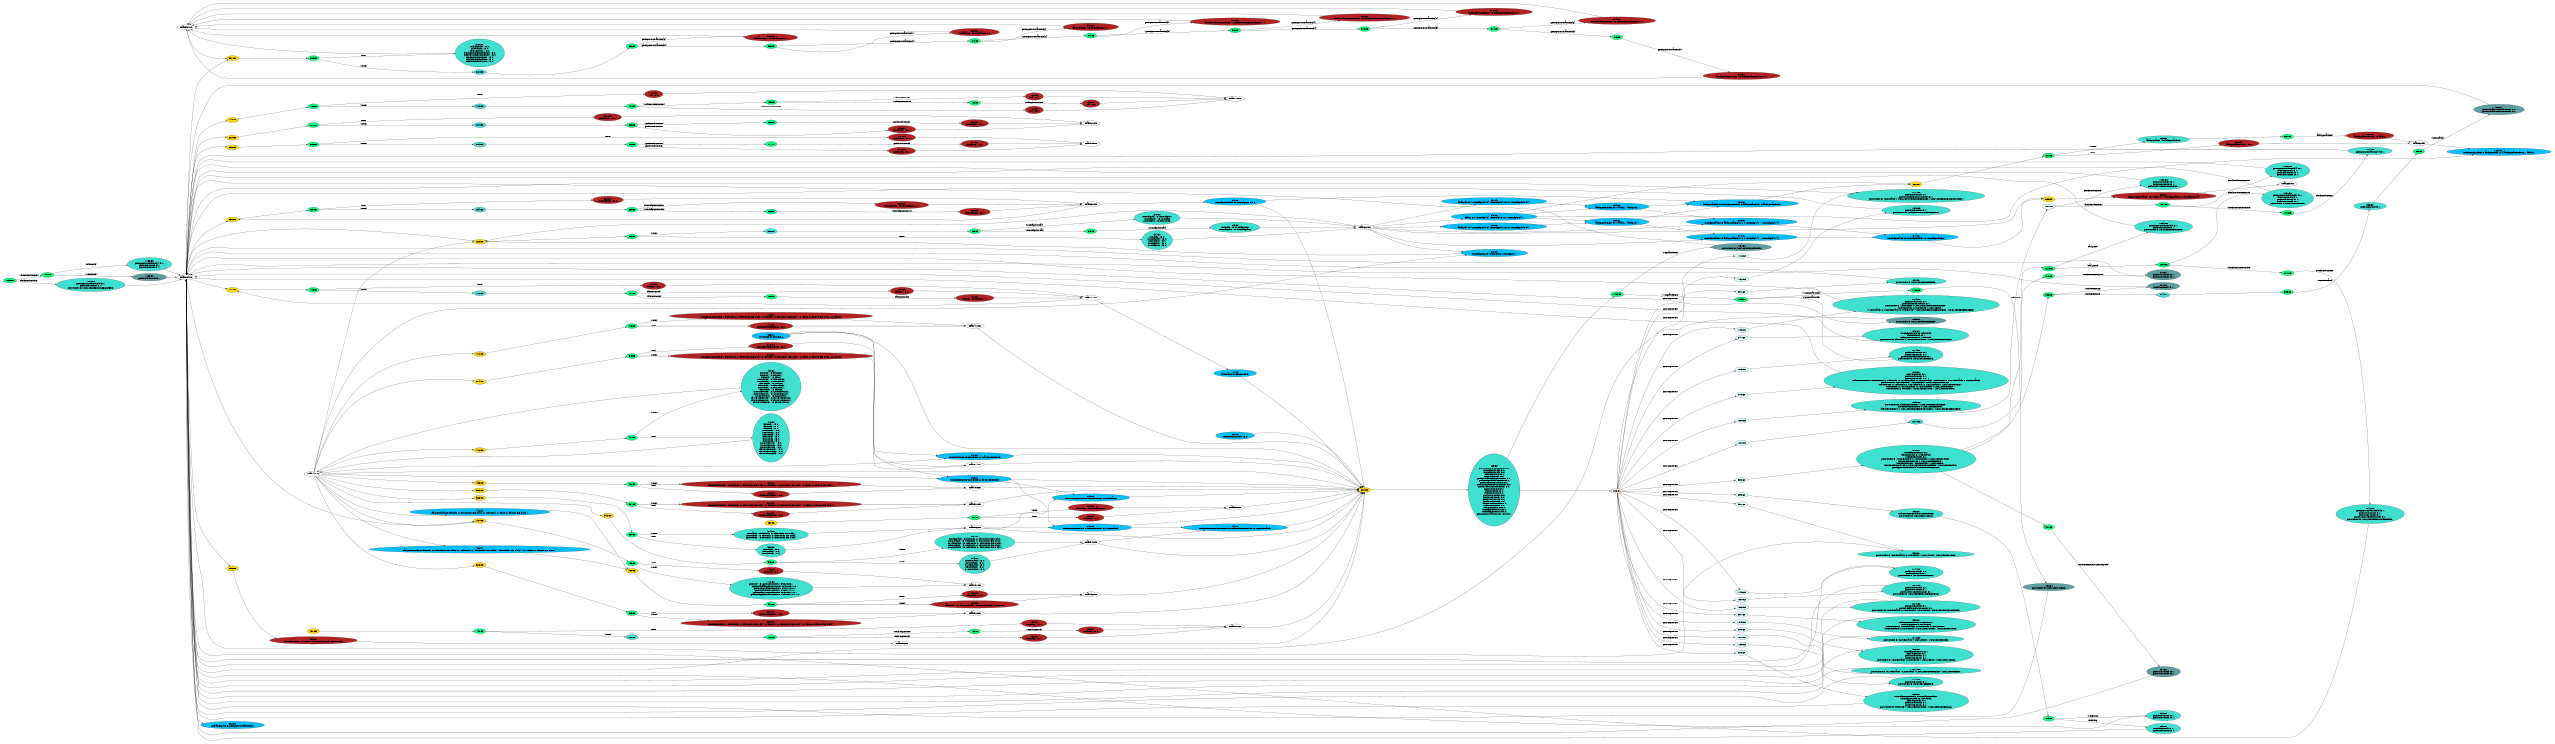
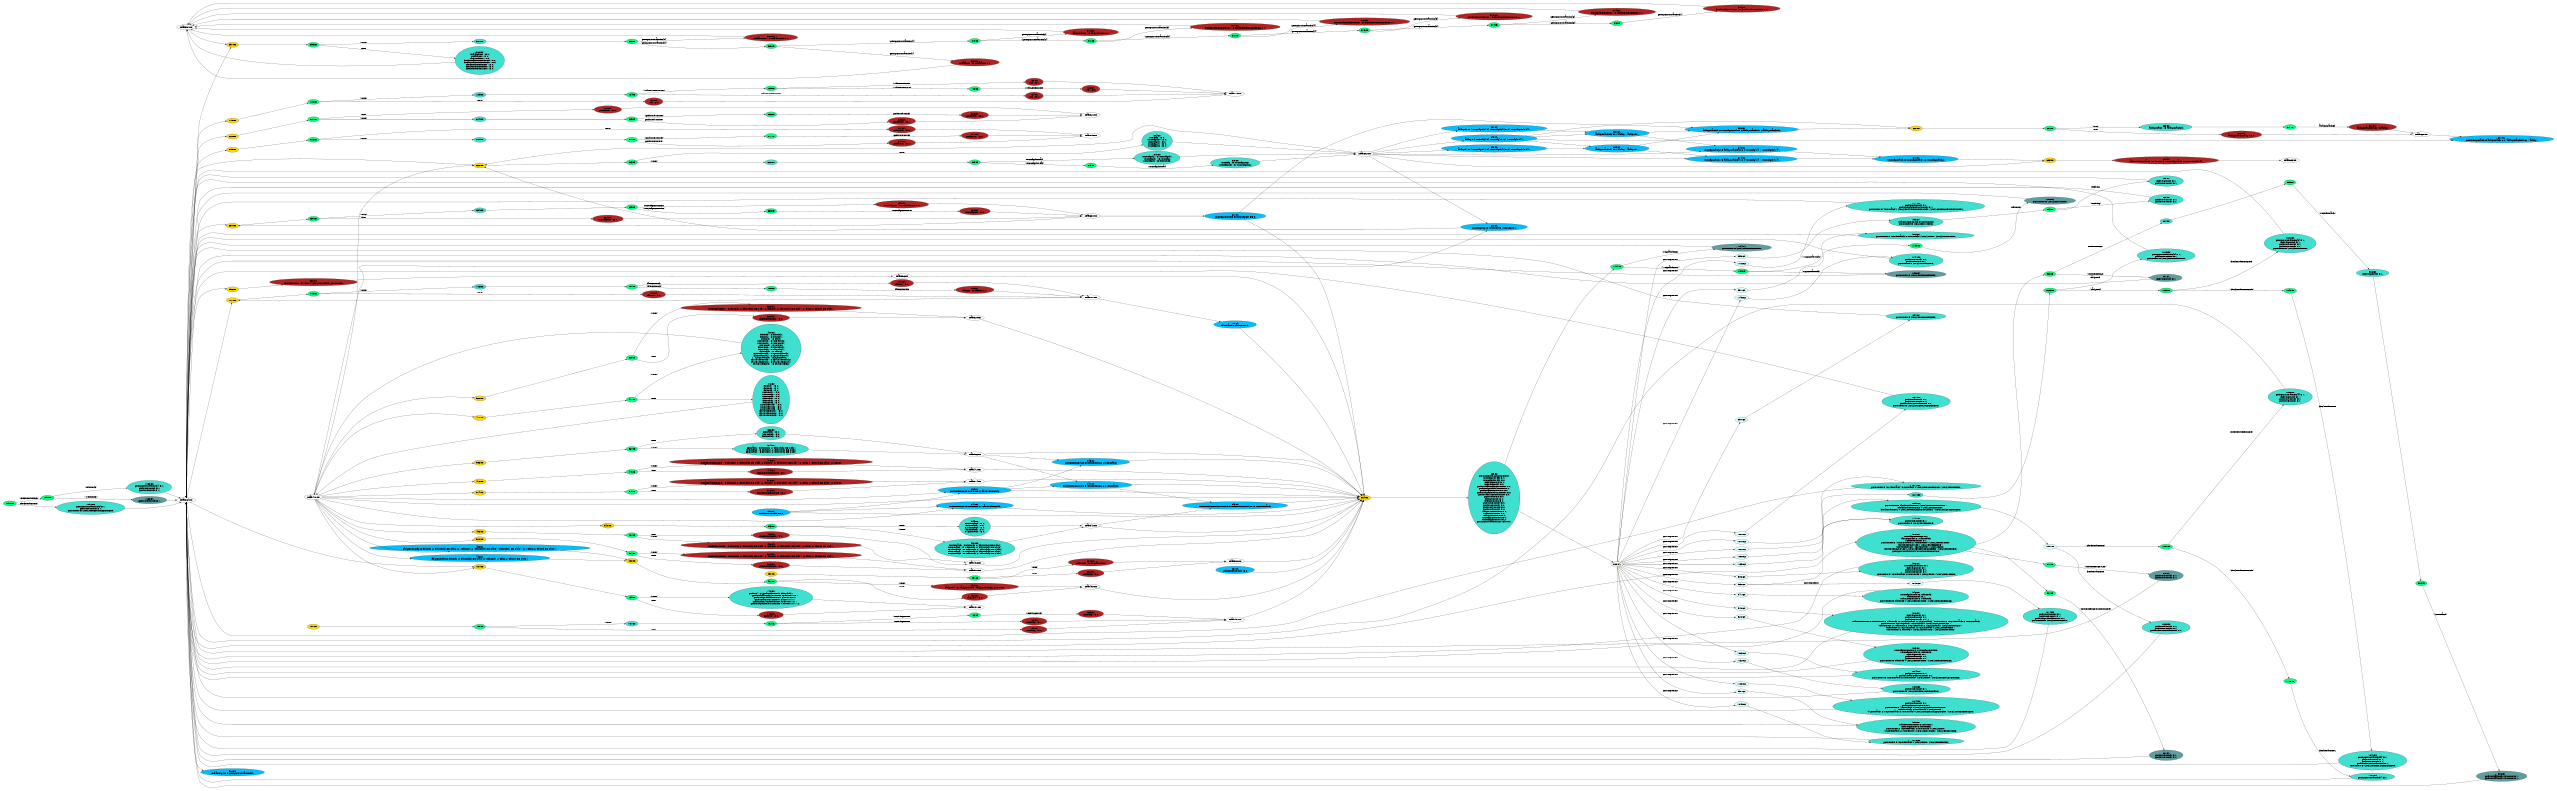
(1660, 413) -> (1828, 584)
